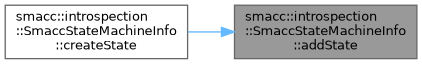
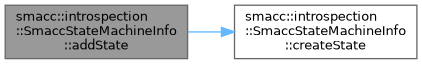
(205, 32) -> (205, 32)
